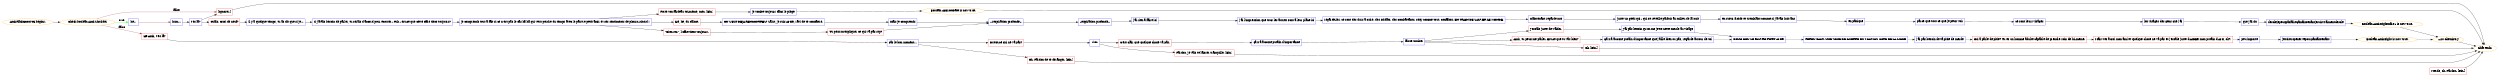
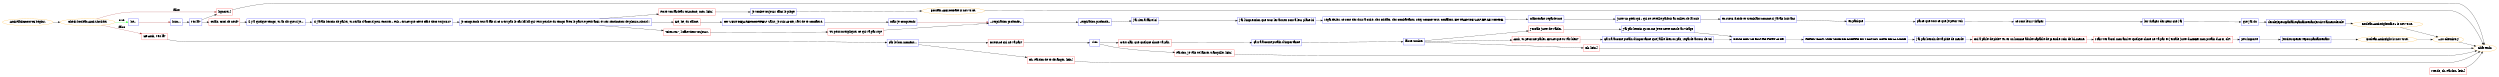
(952, 22) -> (952, 22)
